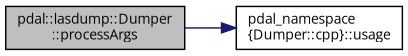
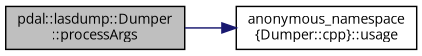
(319, 28) -> (326, 28)
